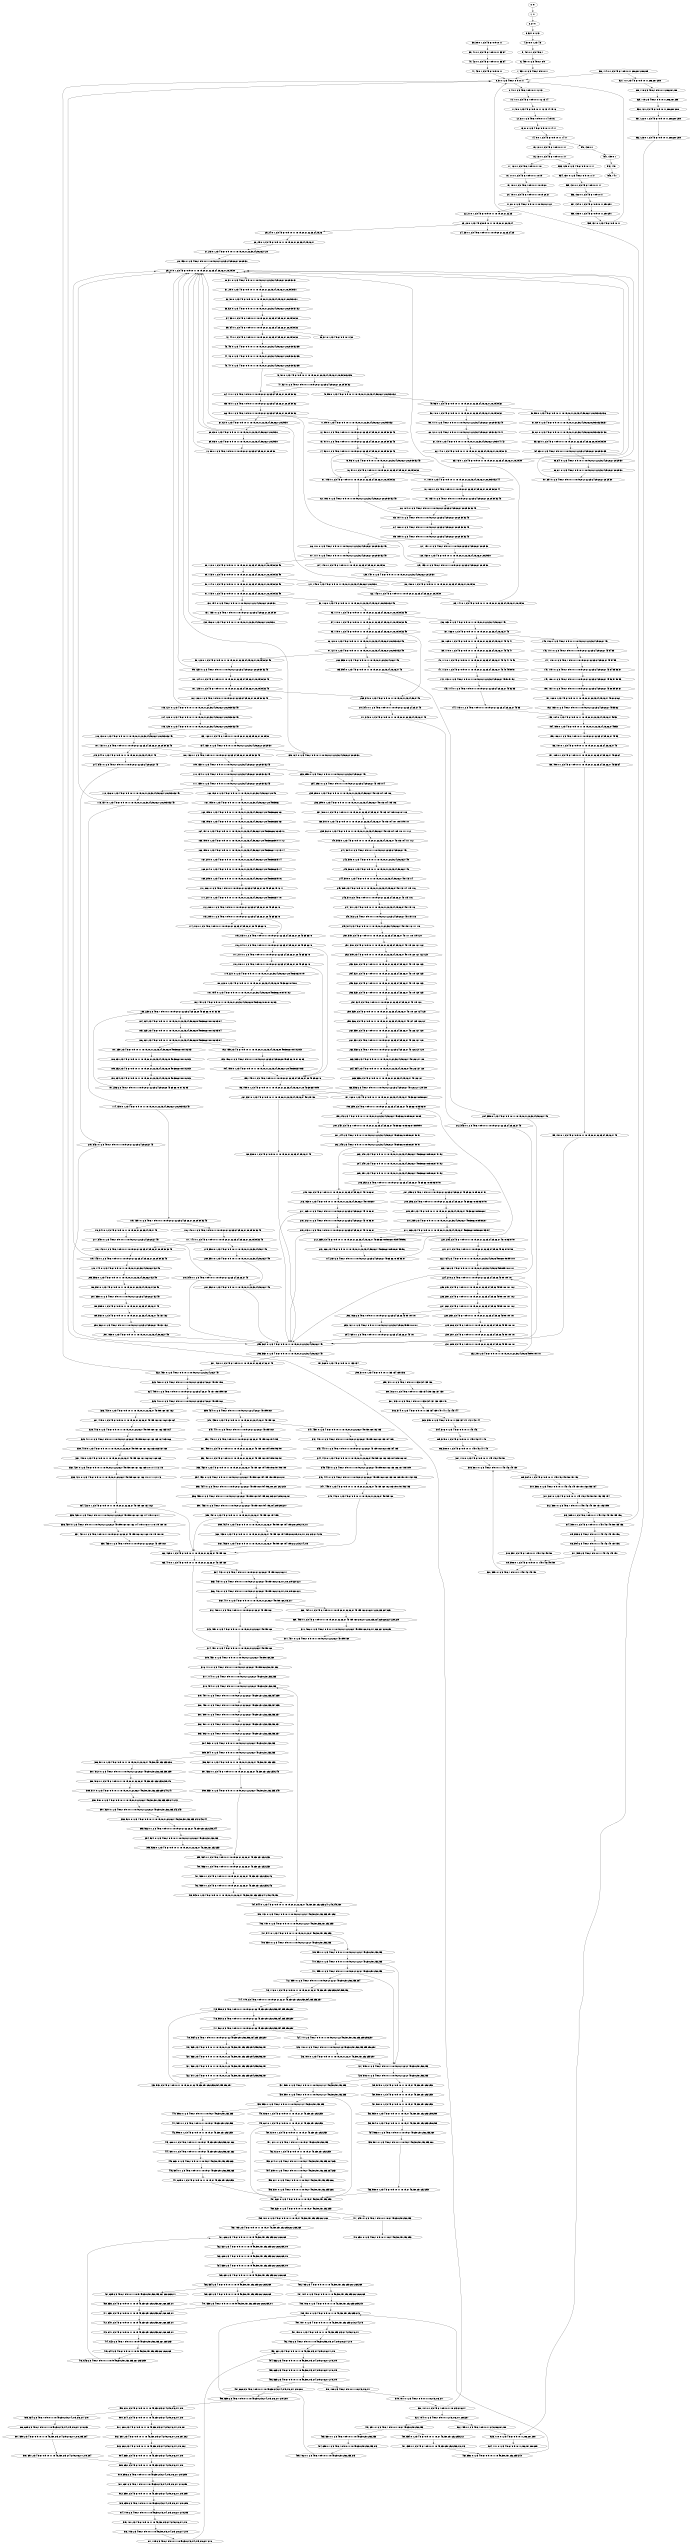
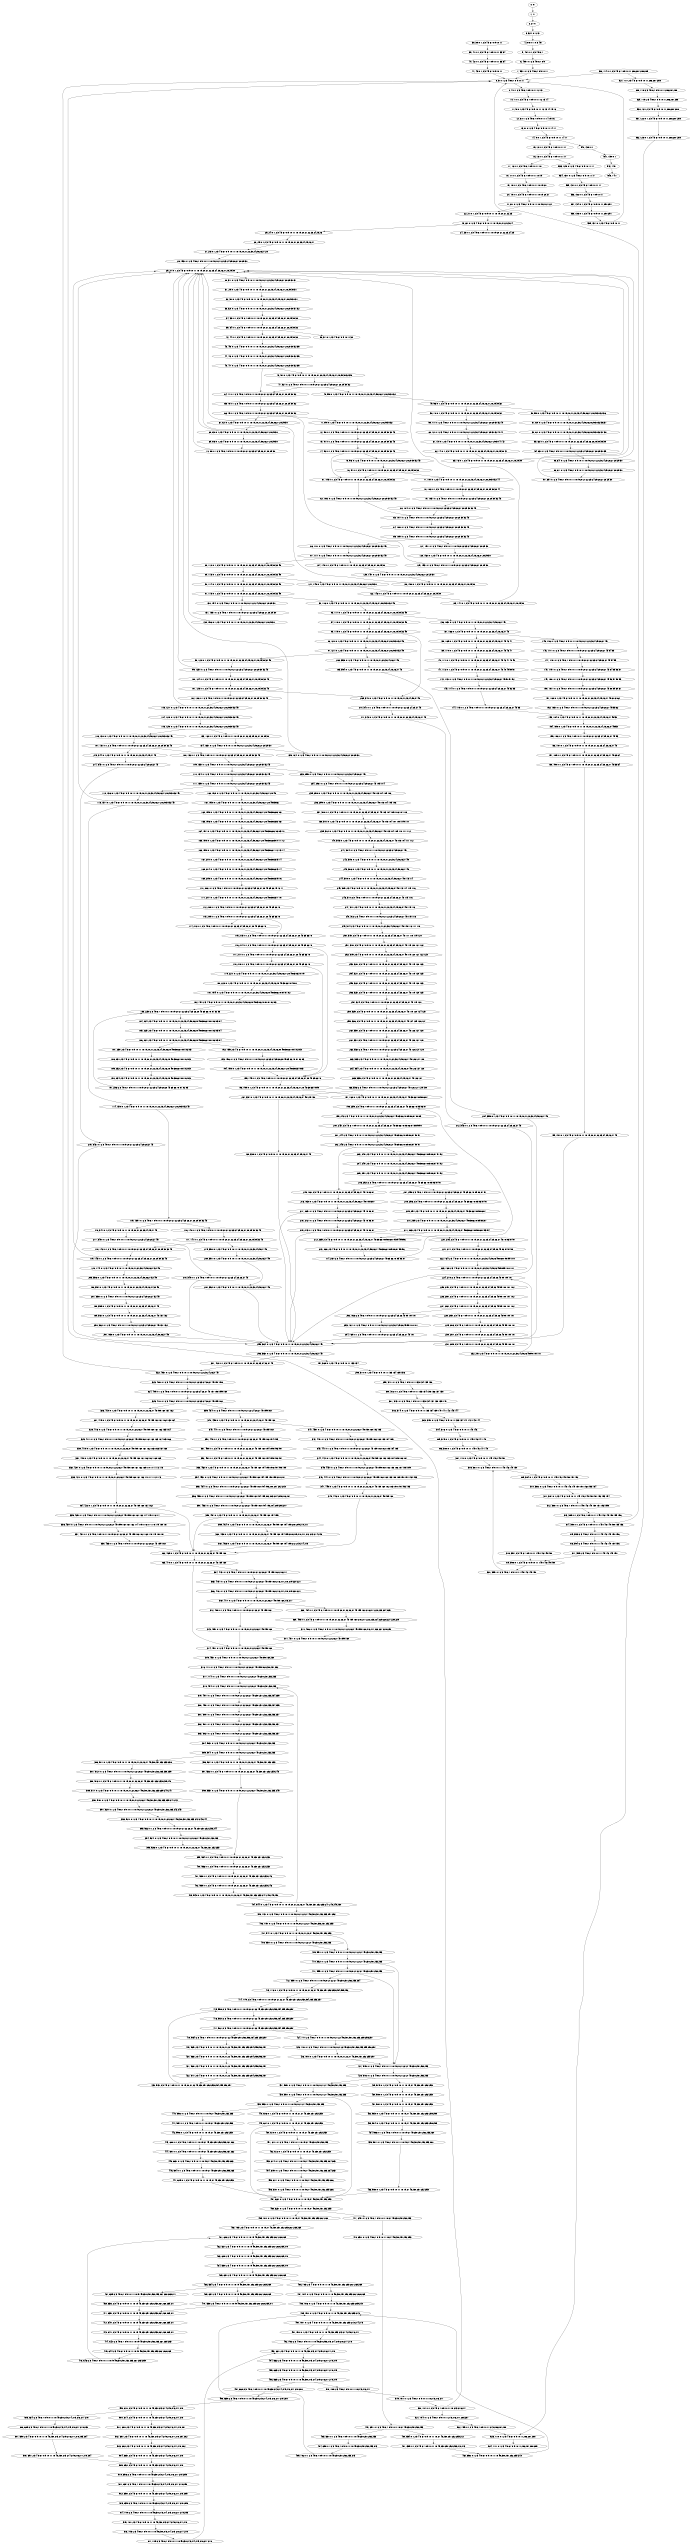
(533, 43) -> (533, 43)
(487, 223) -> (487, 223)
none -> (416, 1396)
(419, 2422) -> (383, 2333)
